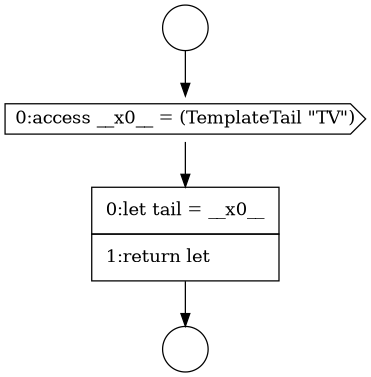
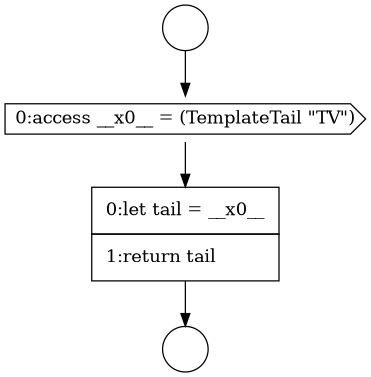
(158, 257) -> (161, 257)
